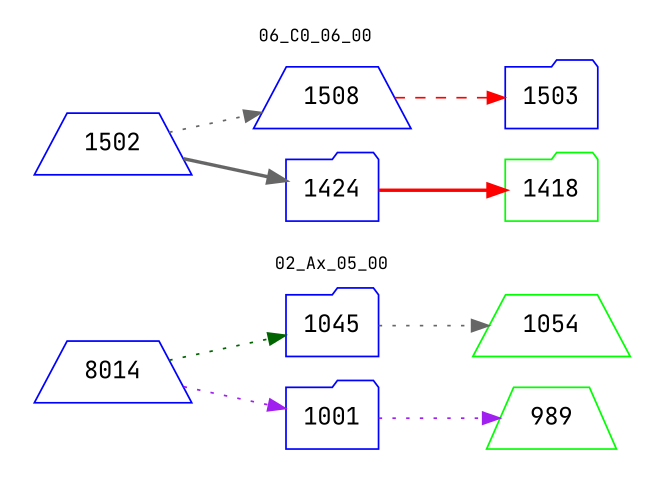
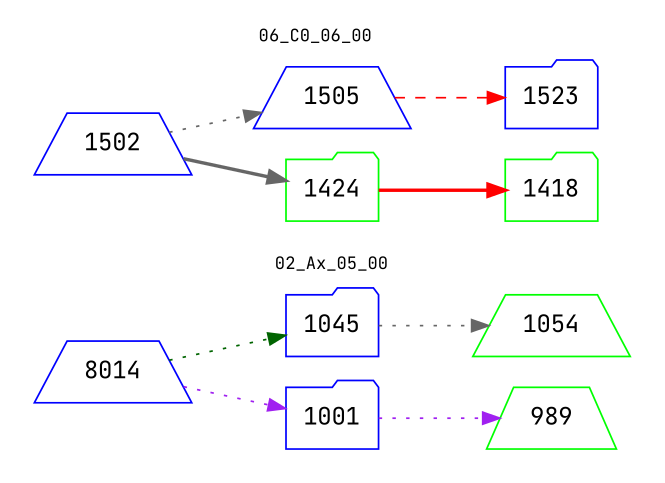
(332, 98) -> (332, 98)
(552, 98) -> (552, 98)
(332, 190) -> (332, 190)
